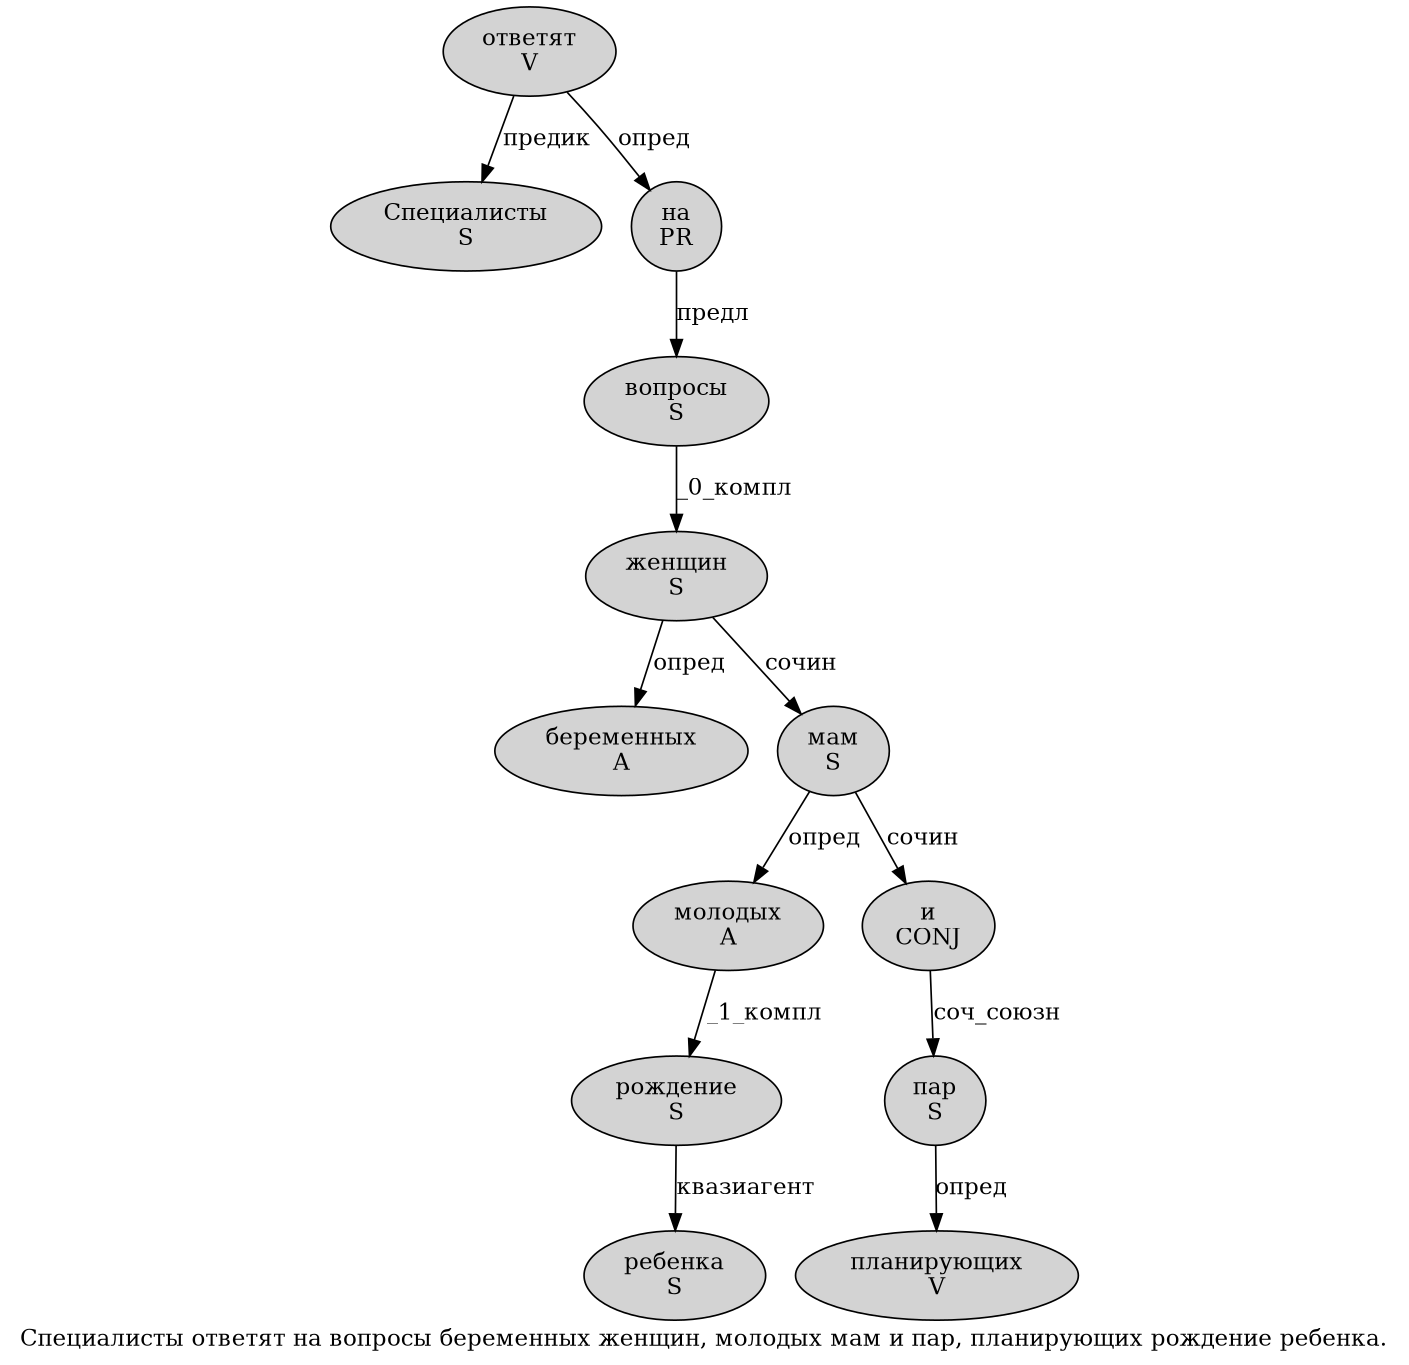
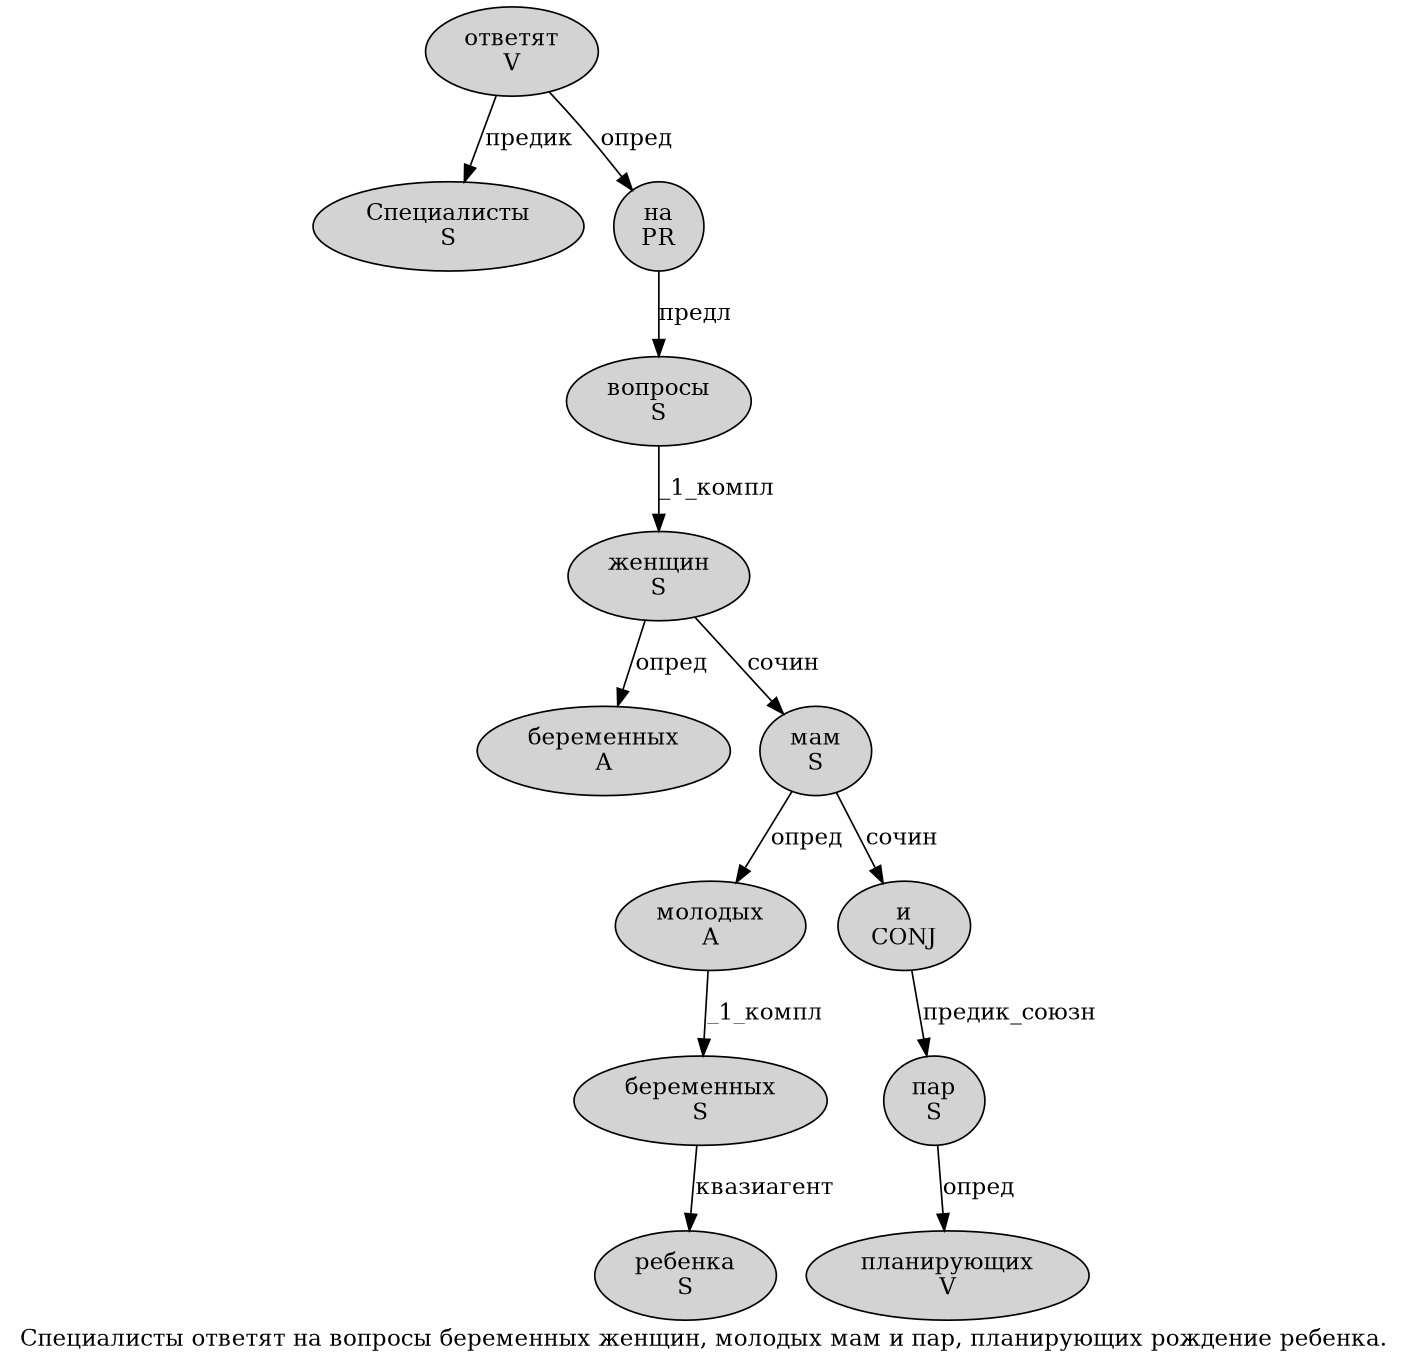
(735, 489) -> (717, 489)
(997, 1013) -> (1009, 1013)
(677, 1101) -> (701, 1101)
